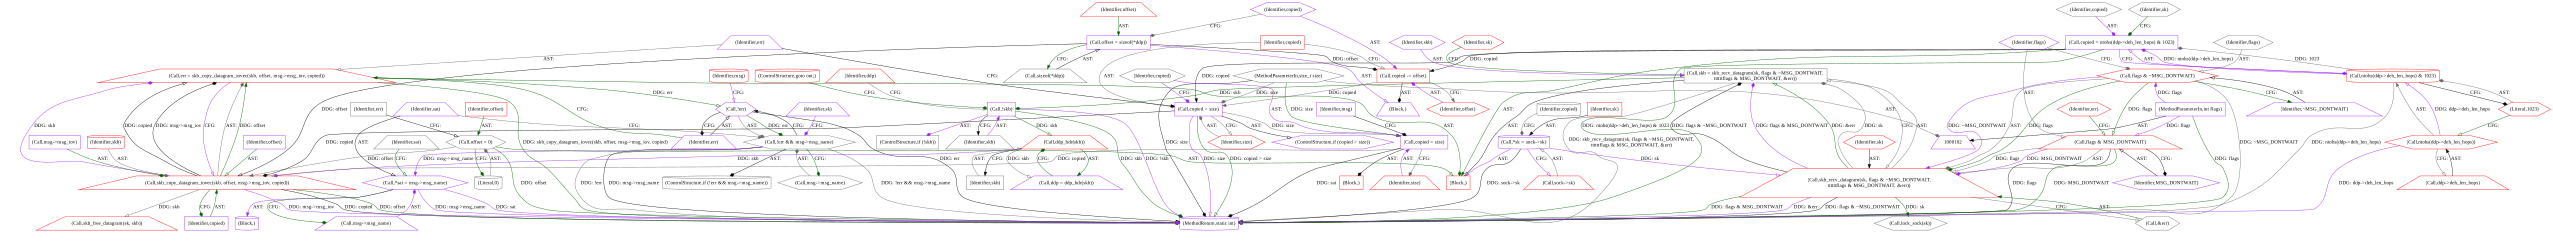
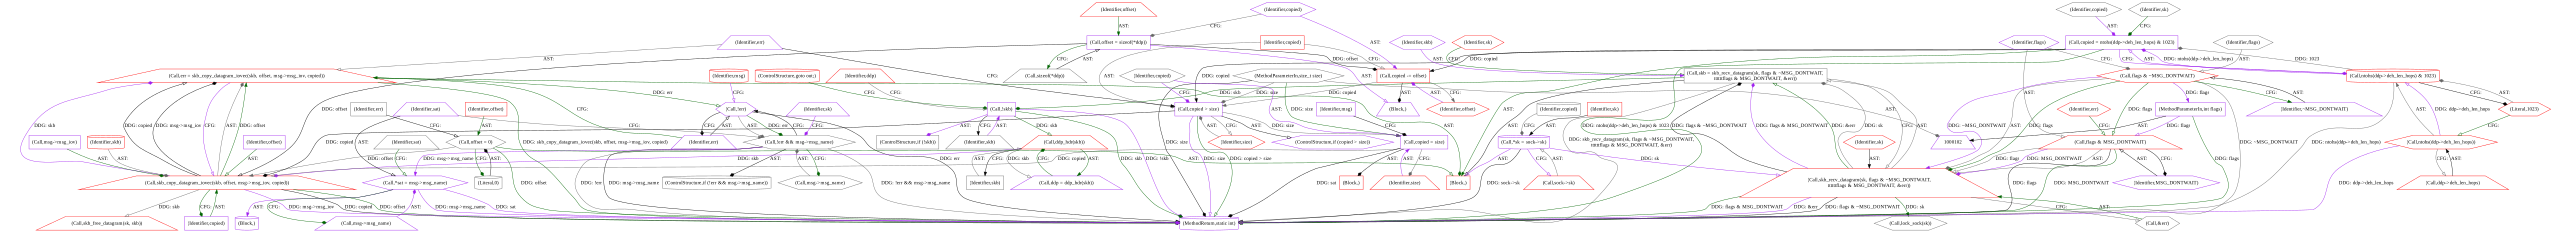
(2158, 96) -> (2182, 89)
(491, 165) -> (491, 165)
